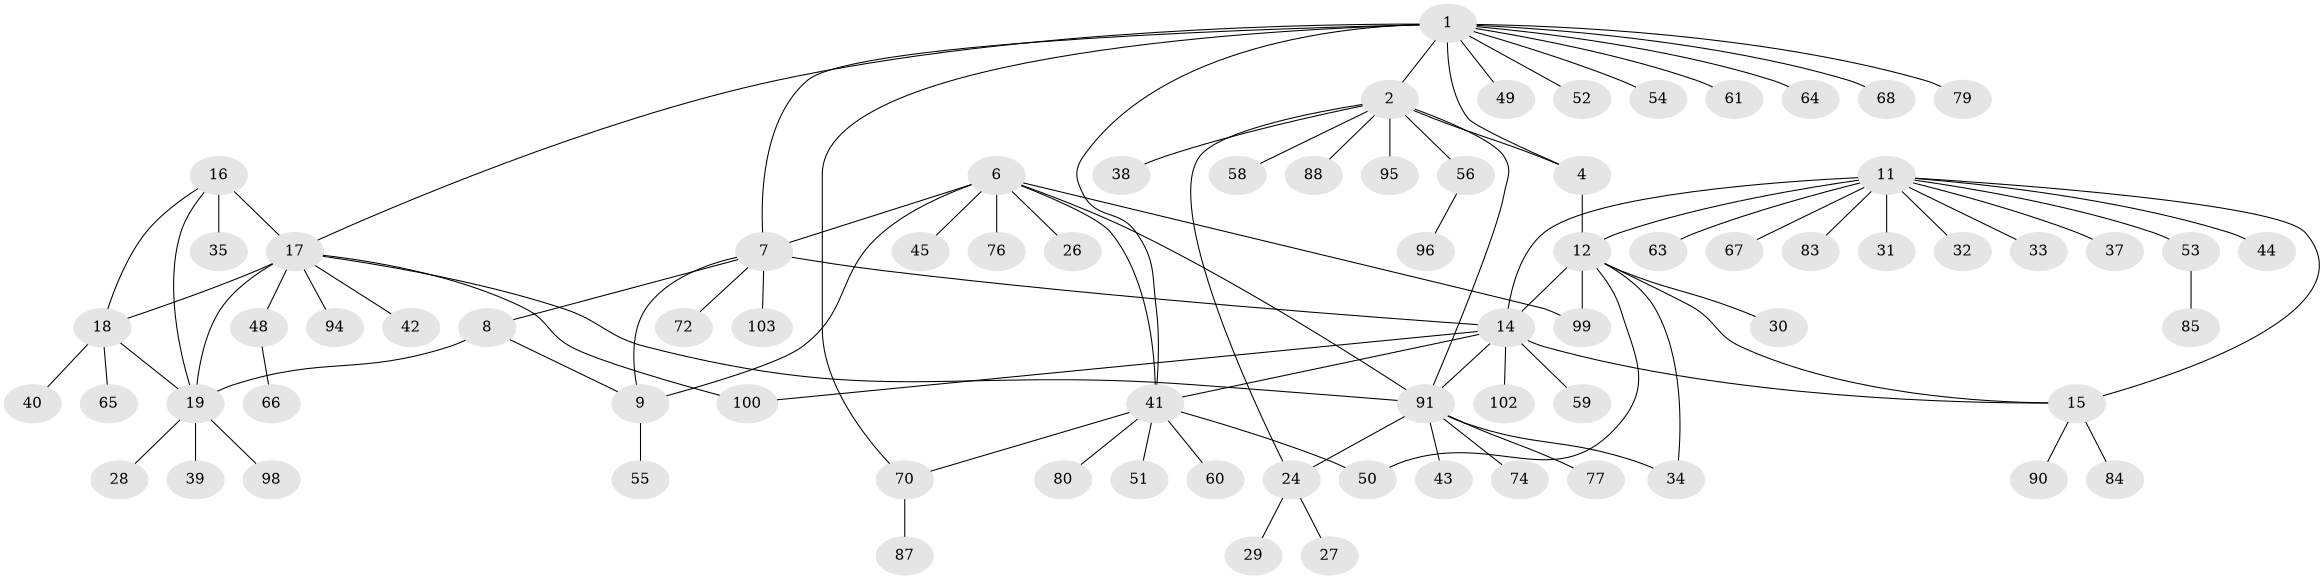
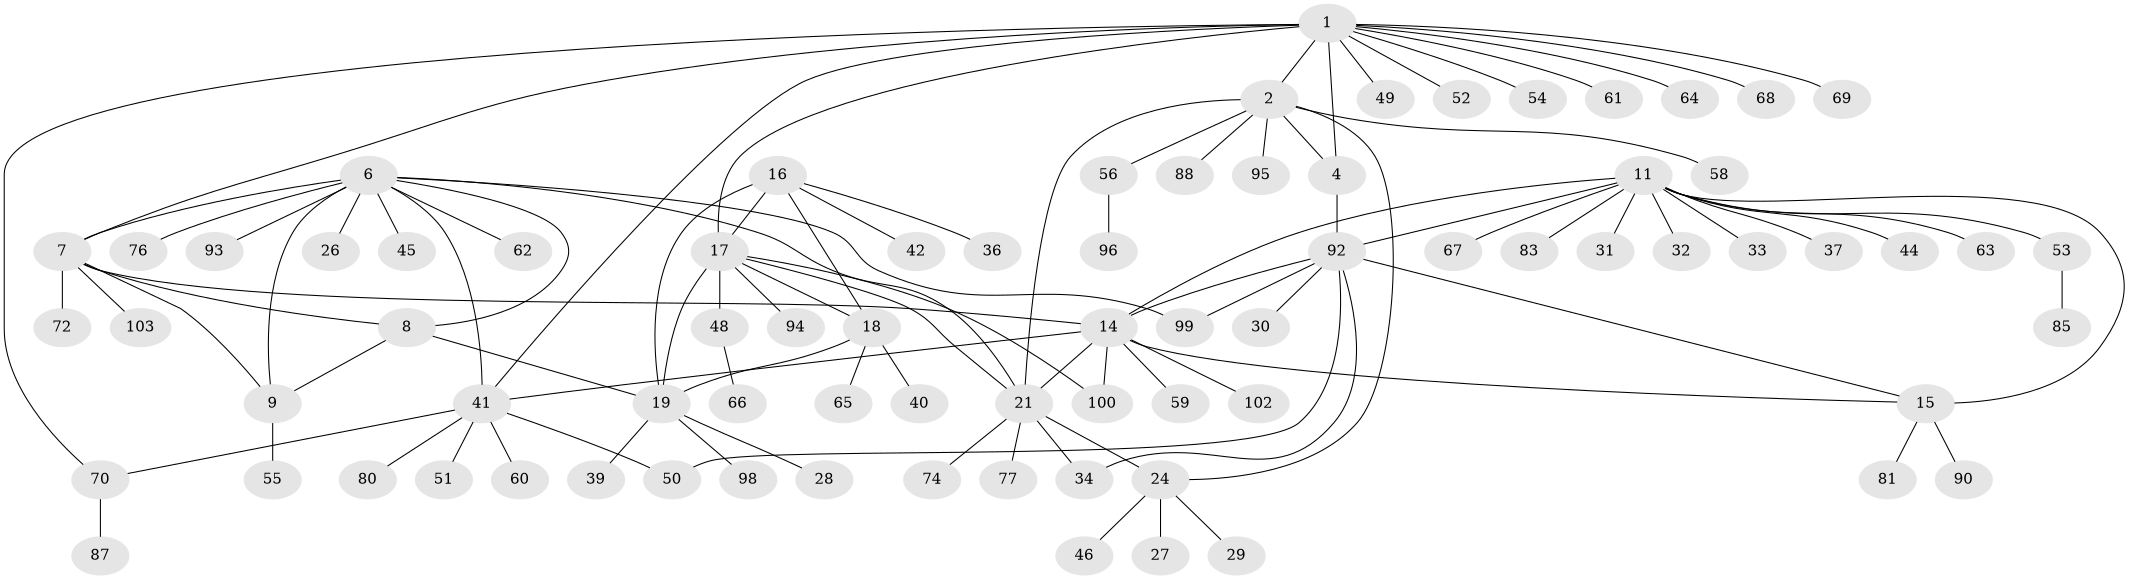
(1963, 99) -> (1842, 99)
(1121, 175) -> none
none -> (563, 236)
none -> (215, 252)
(219, 252) -> (992, 252)
none -> (523, 252)
(1582, 252) -> (1337, 252)
(353, 290) -> (847, 214)
(1426, 404) -> (1024, 404)
(1444, 480) -> none
(2115, 480) -> (1888, 480)
none -> (1084, 556)
